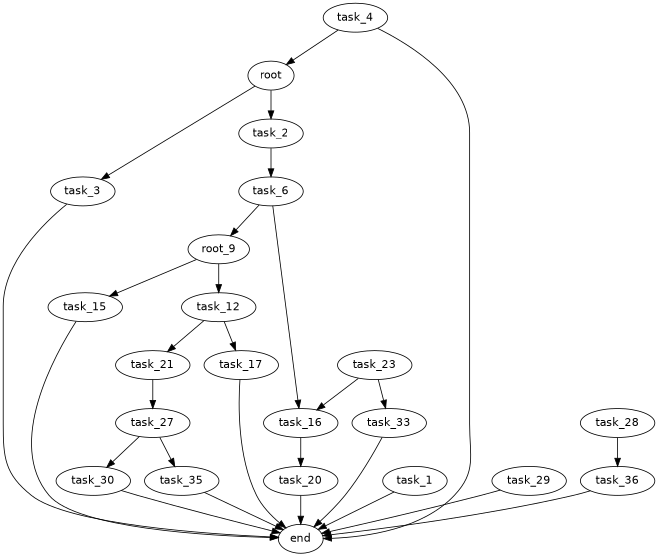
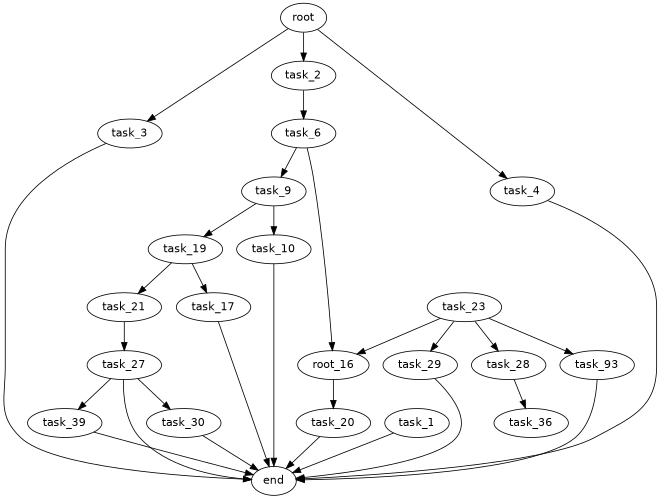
(316, 45) -> (409, 101)
(219, 249) -> (274, 191)
(85, 307) -> (274, 249)
(219, 307) -> (185, 249)
none -> (445, 333)
none -> (484, 333)
(301, 423) -> (333, 365)
(389, 423) -> (597, 365)
(182, 481) -> (65, 423)
(461, 517) -> (164, 456)
